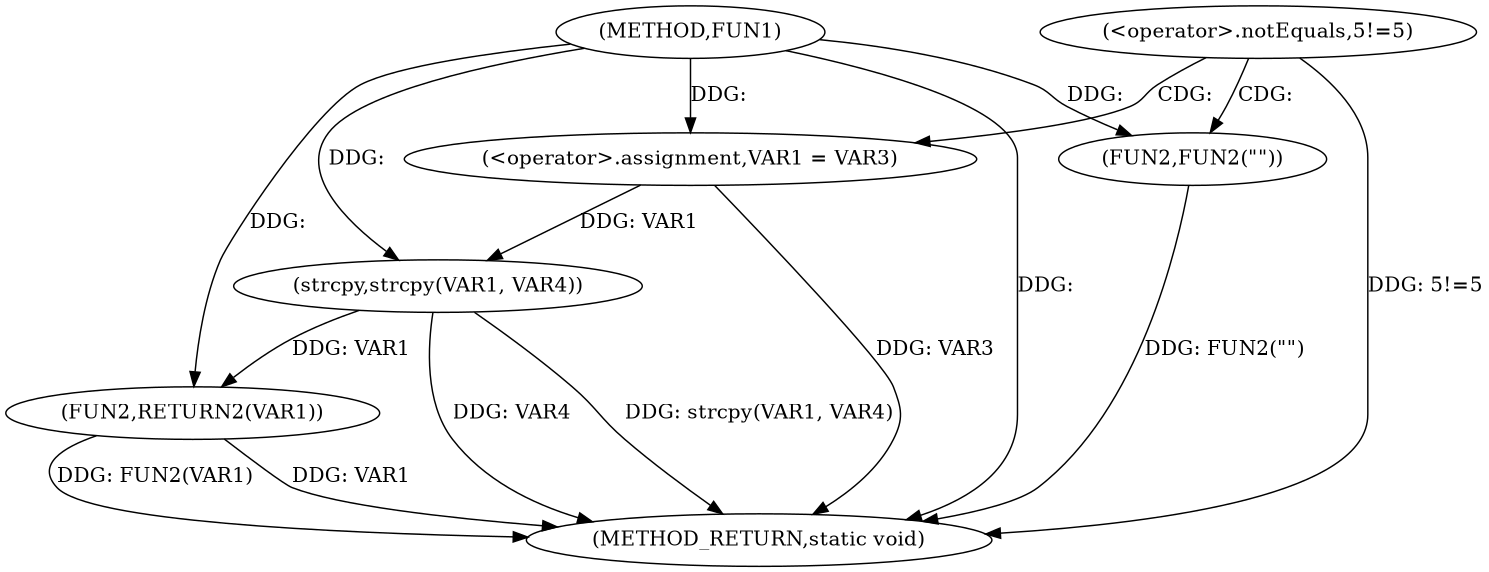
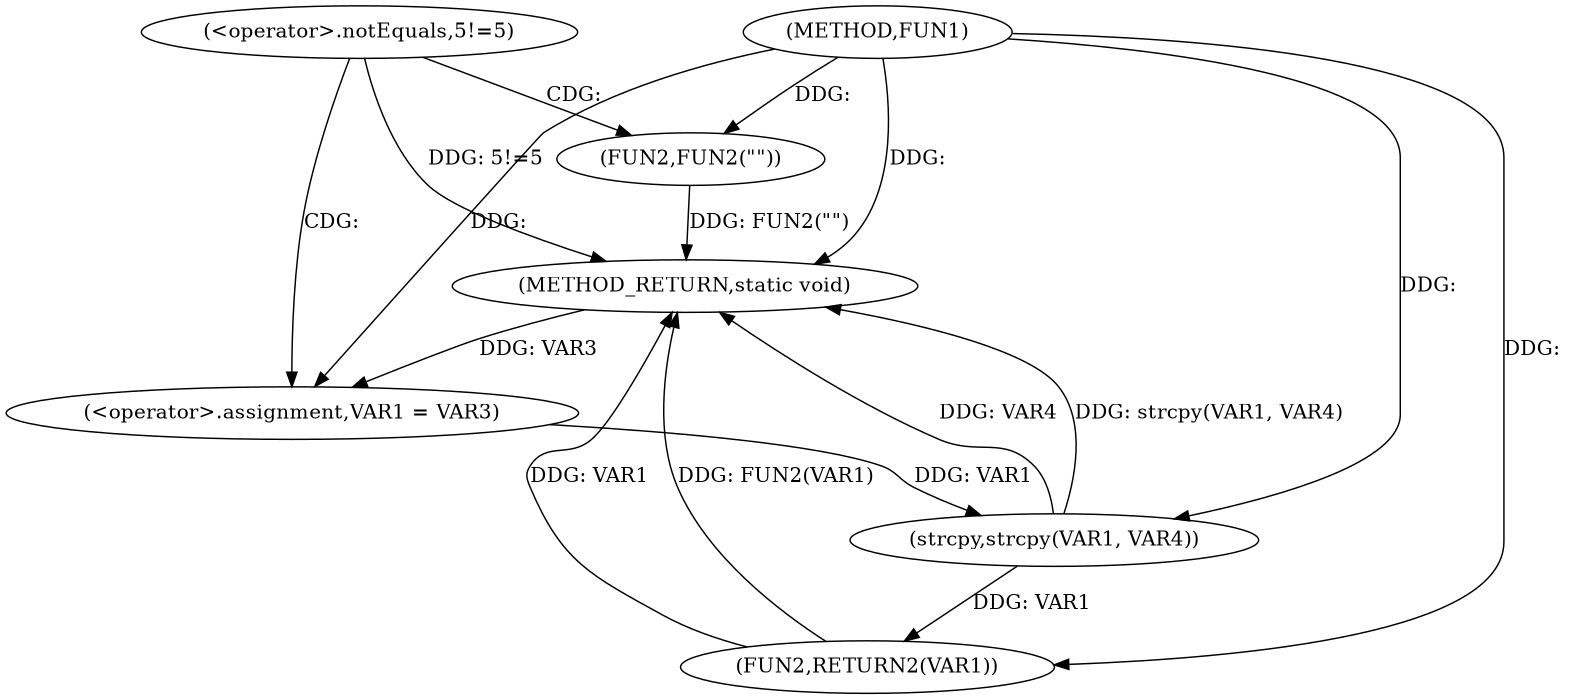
(858, 340) -> (474, 341)
